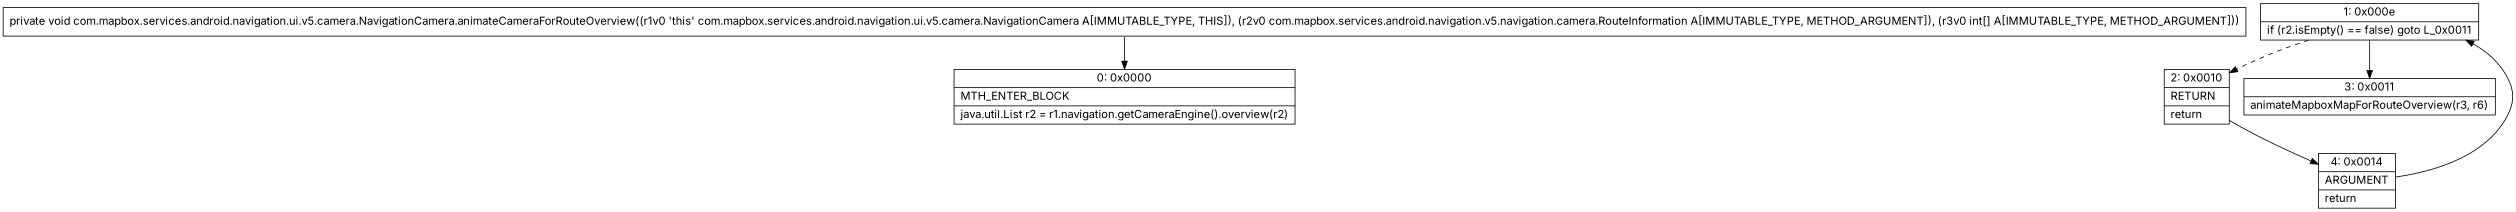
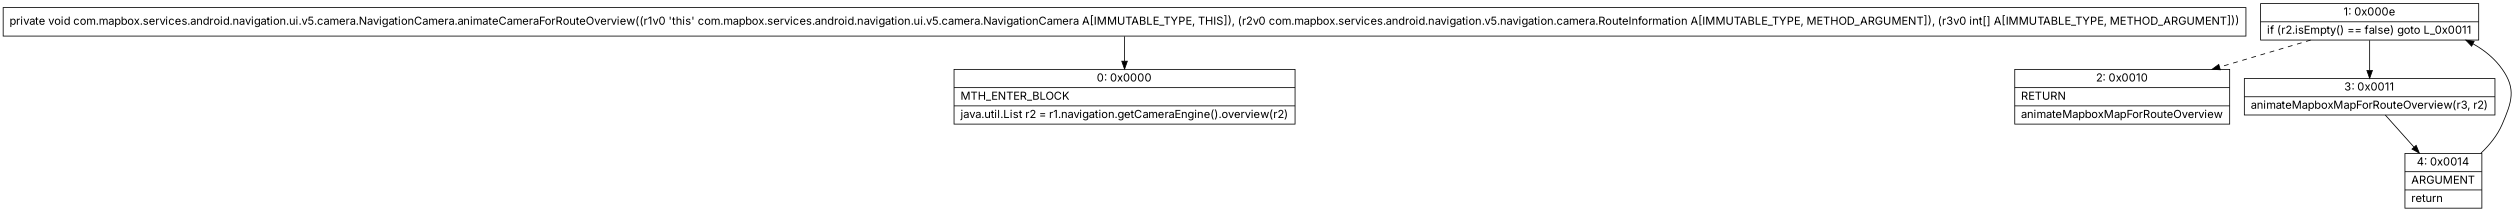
(2370, 105) -> (2370, 105)
(2186, 115) -> (2122, 115)
(2270, 142) -> (2400, 131)
